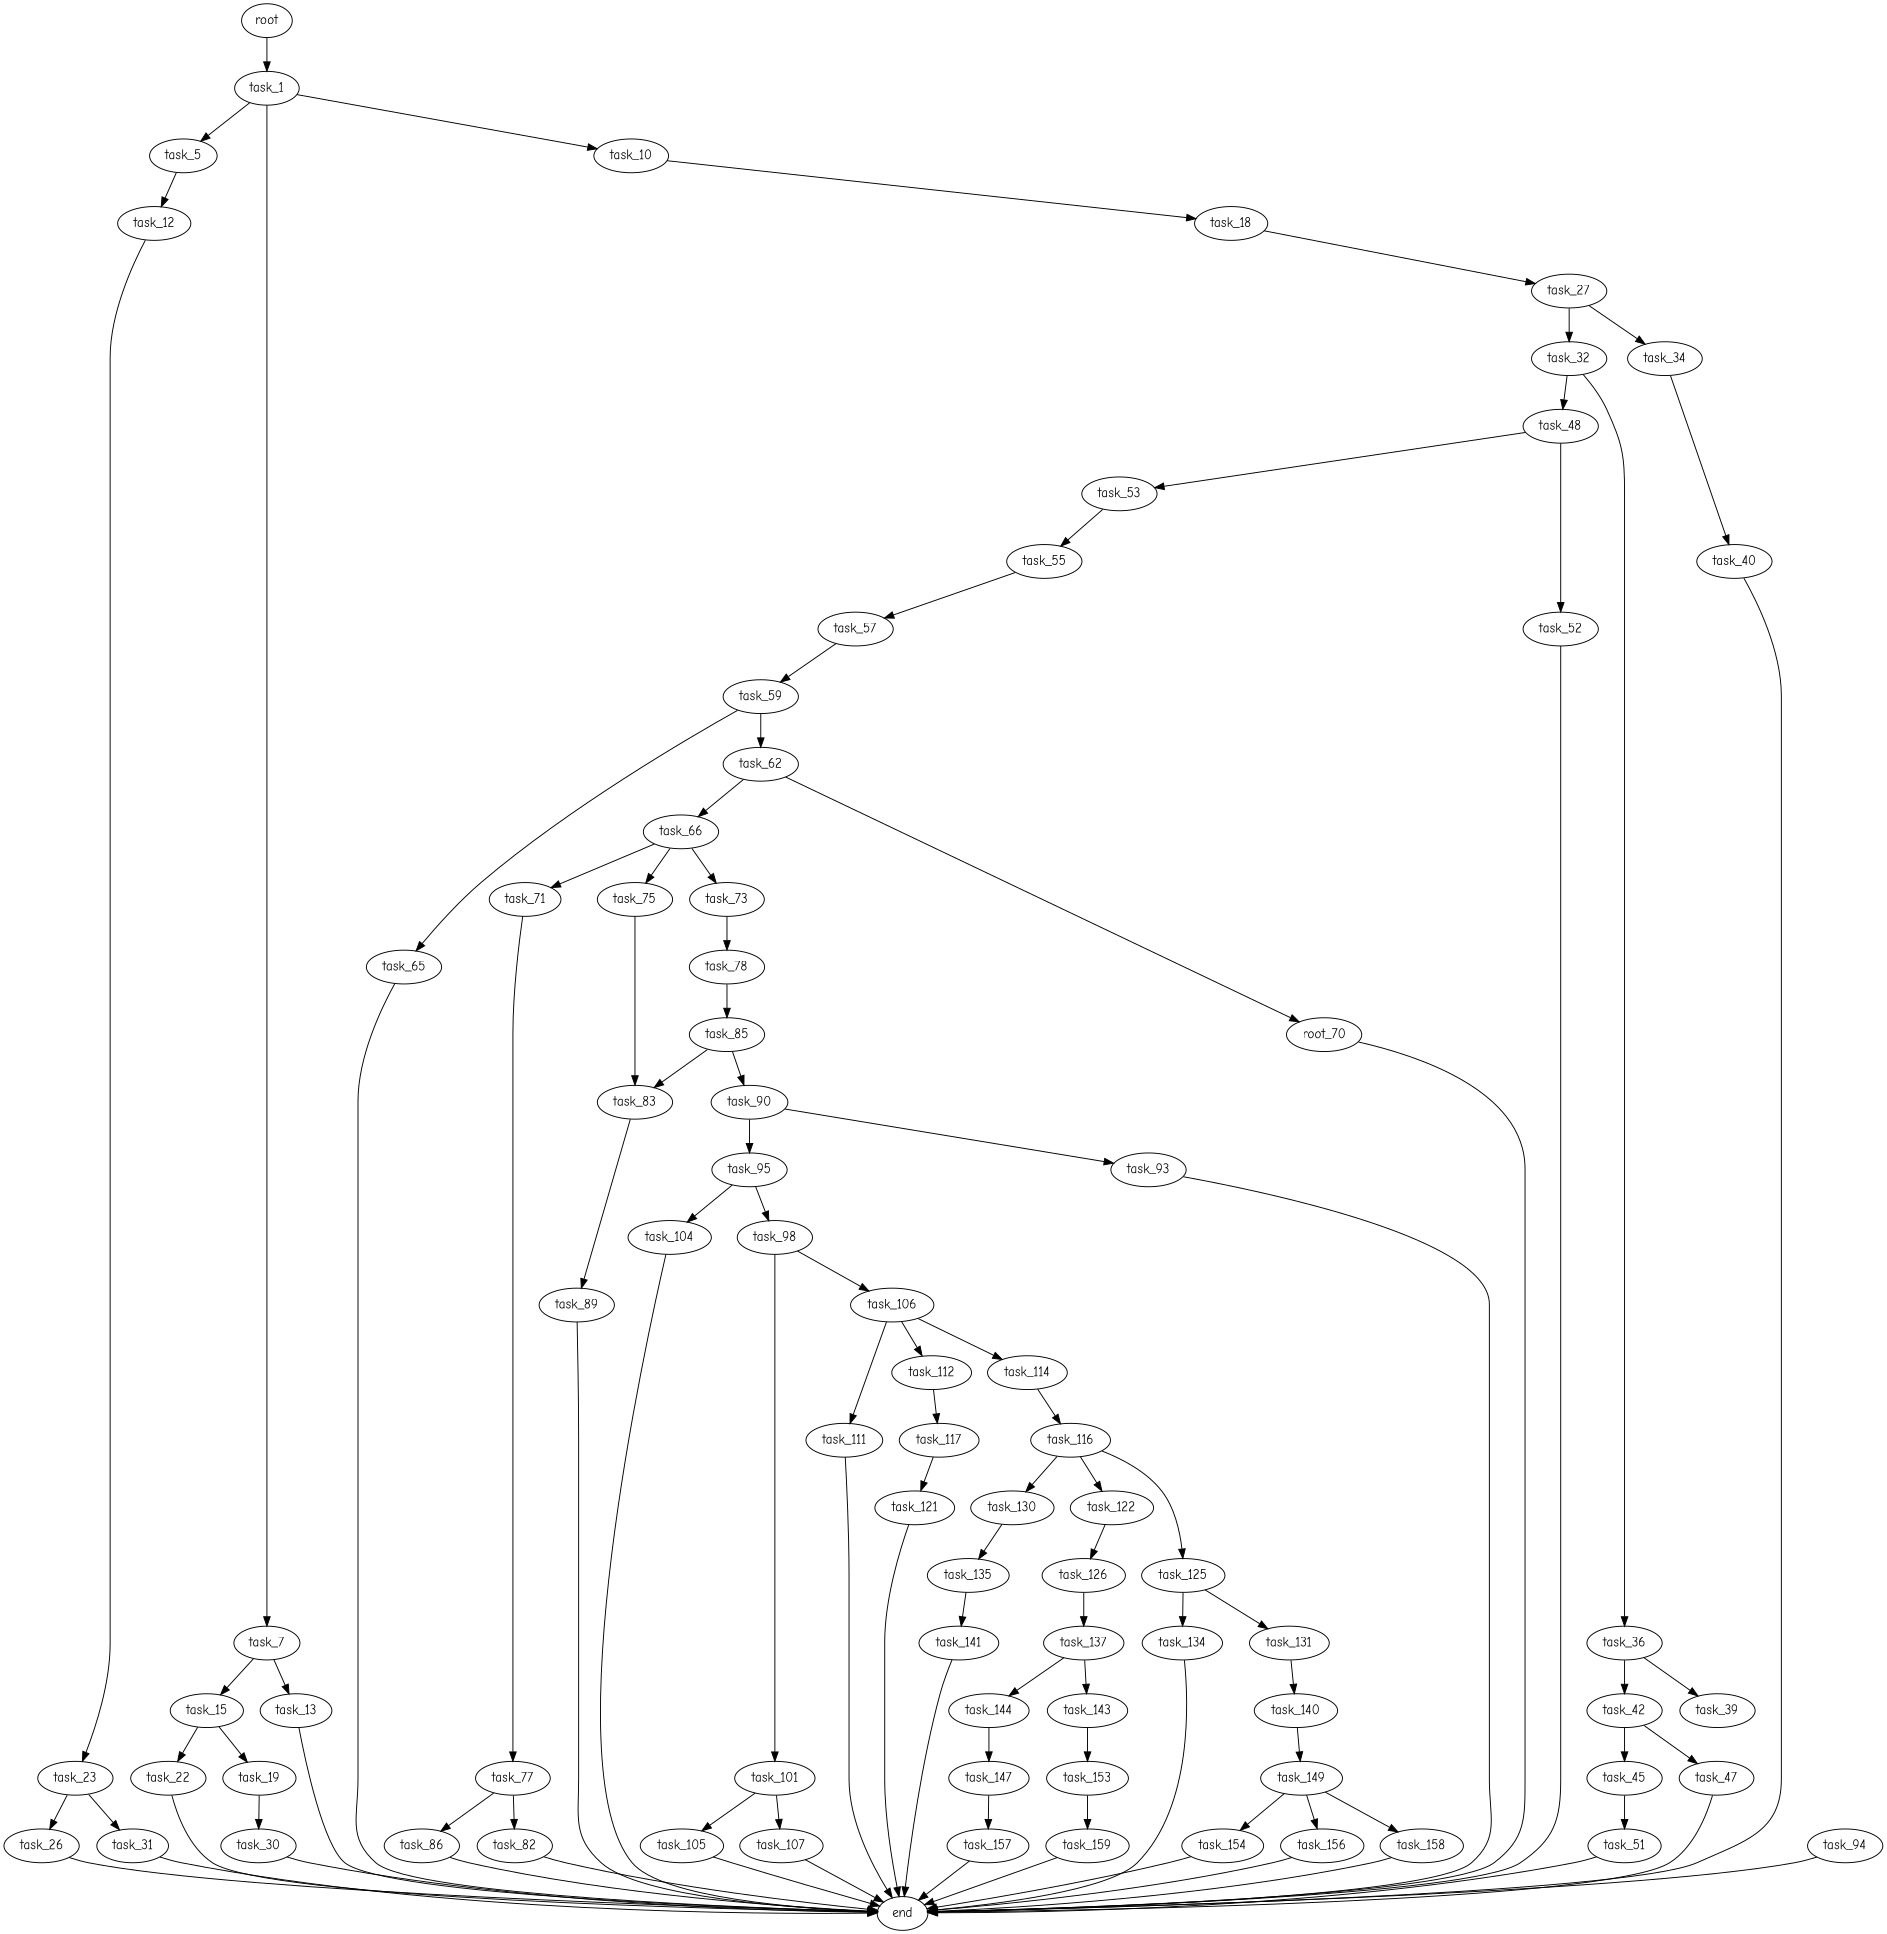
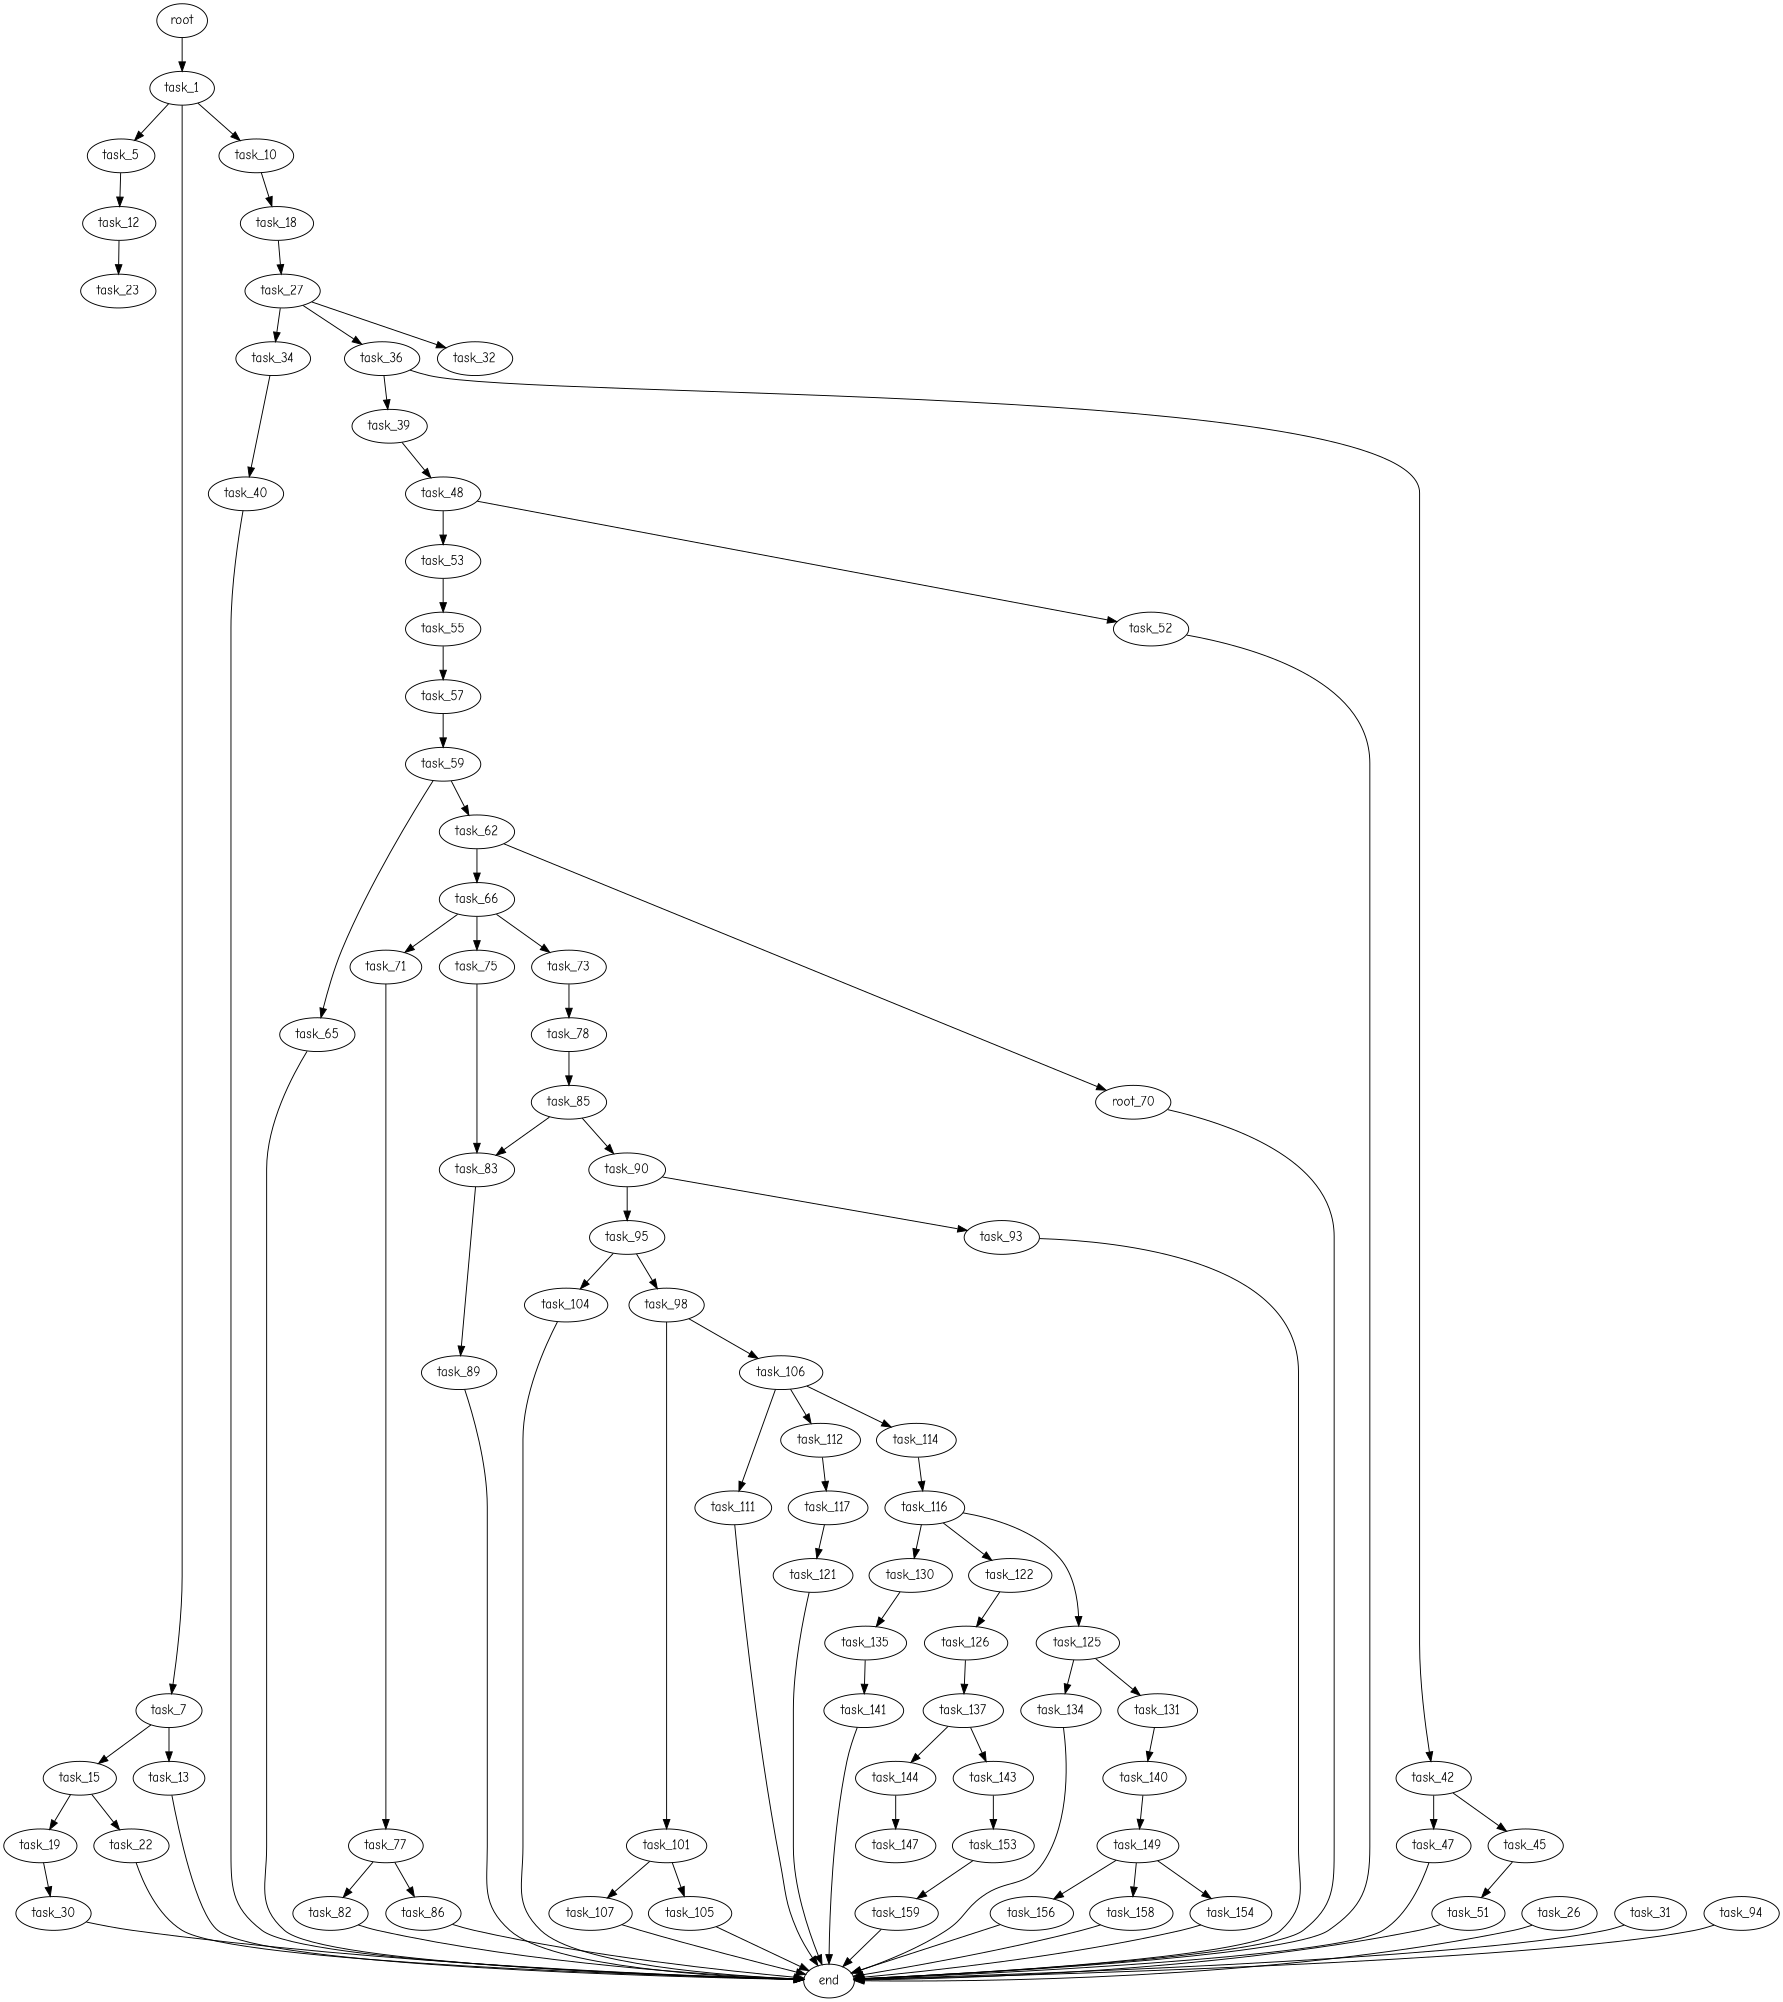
(1566, 388) -> (413, 456)
(1625, 991) -> (328, 322)
(61, 1808) -> none
(101, 1809) -> none
(988, 1846) -> none
